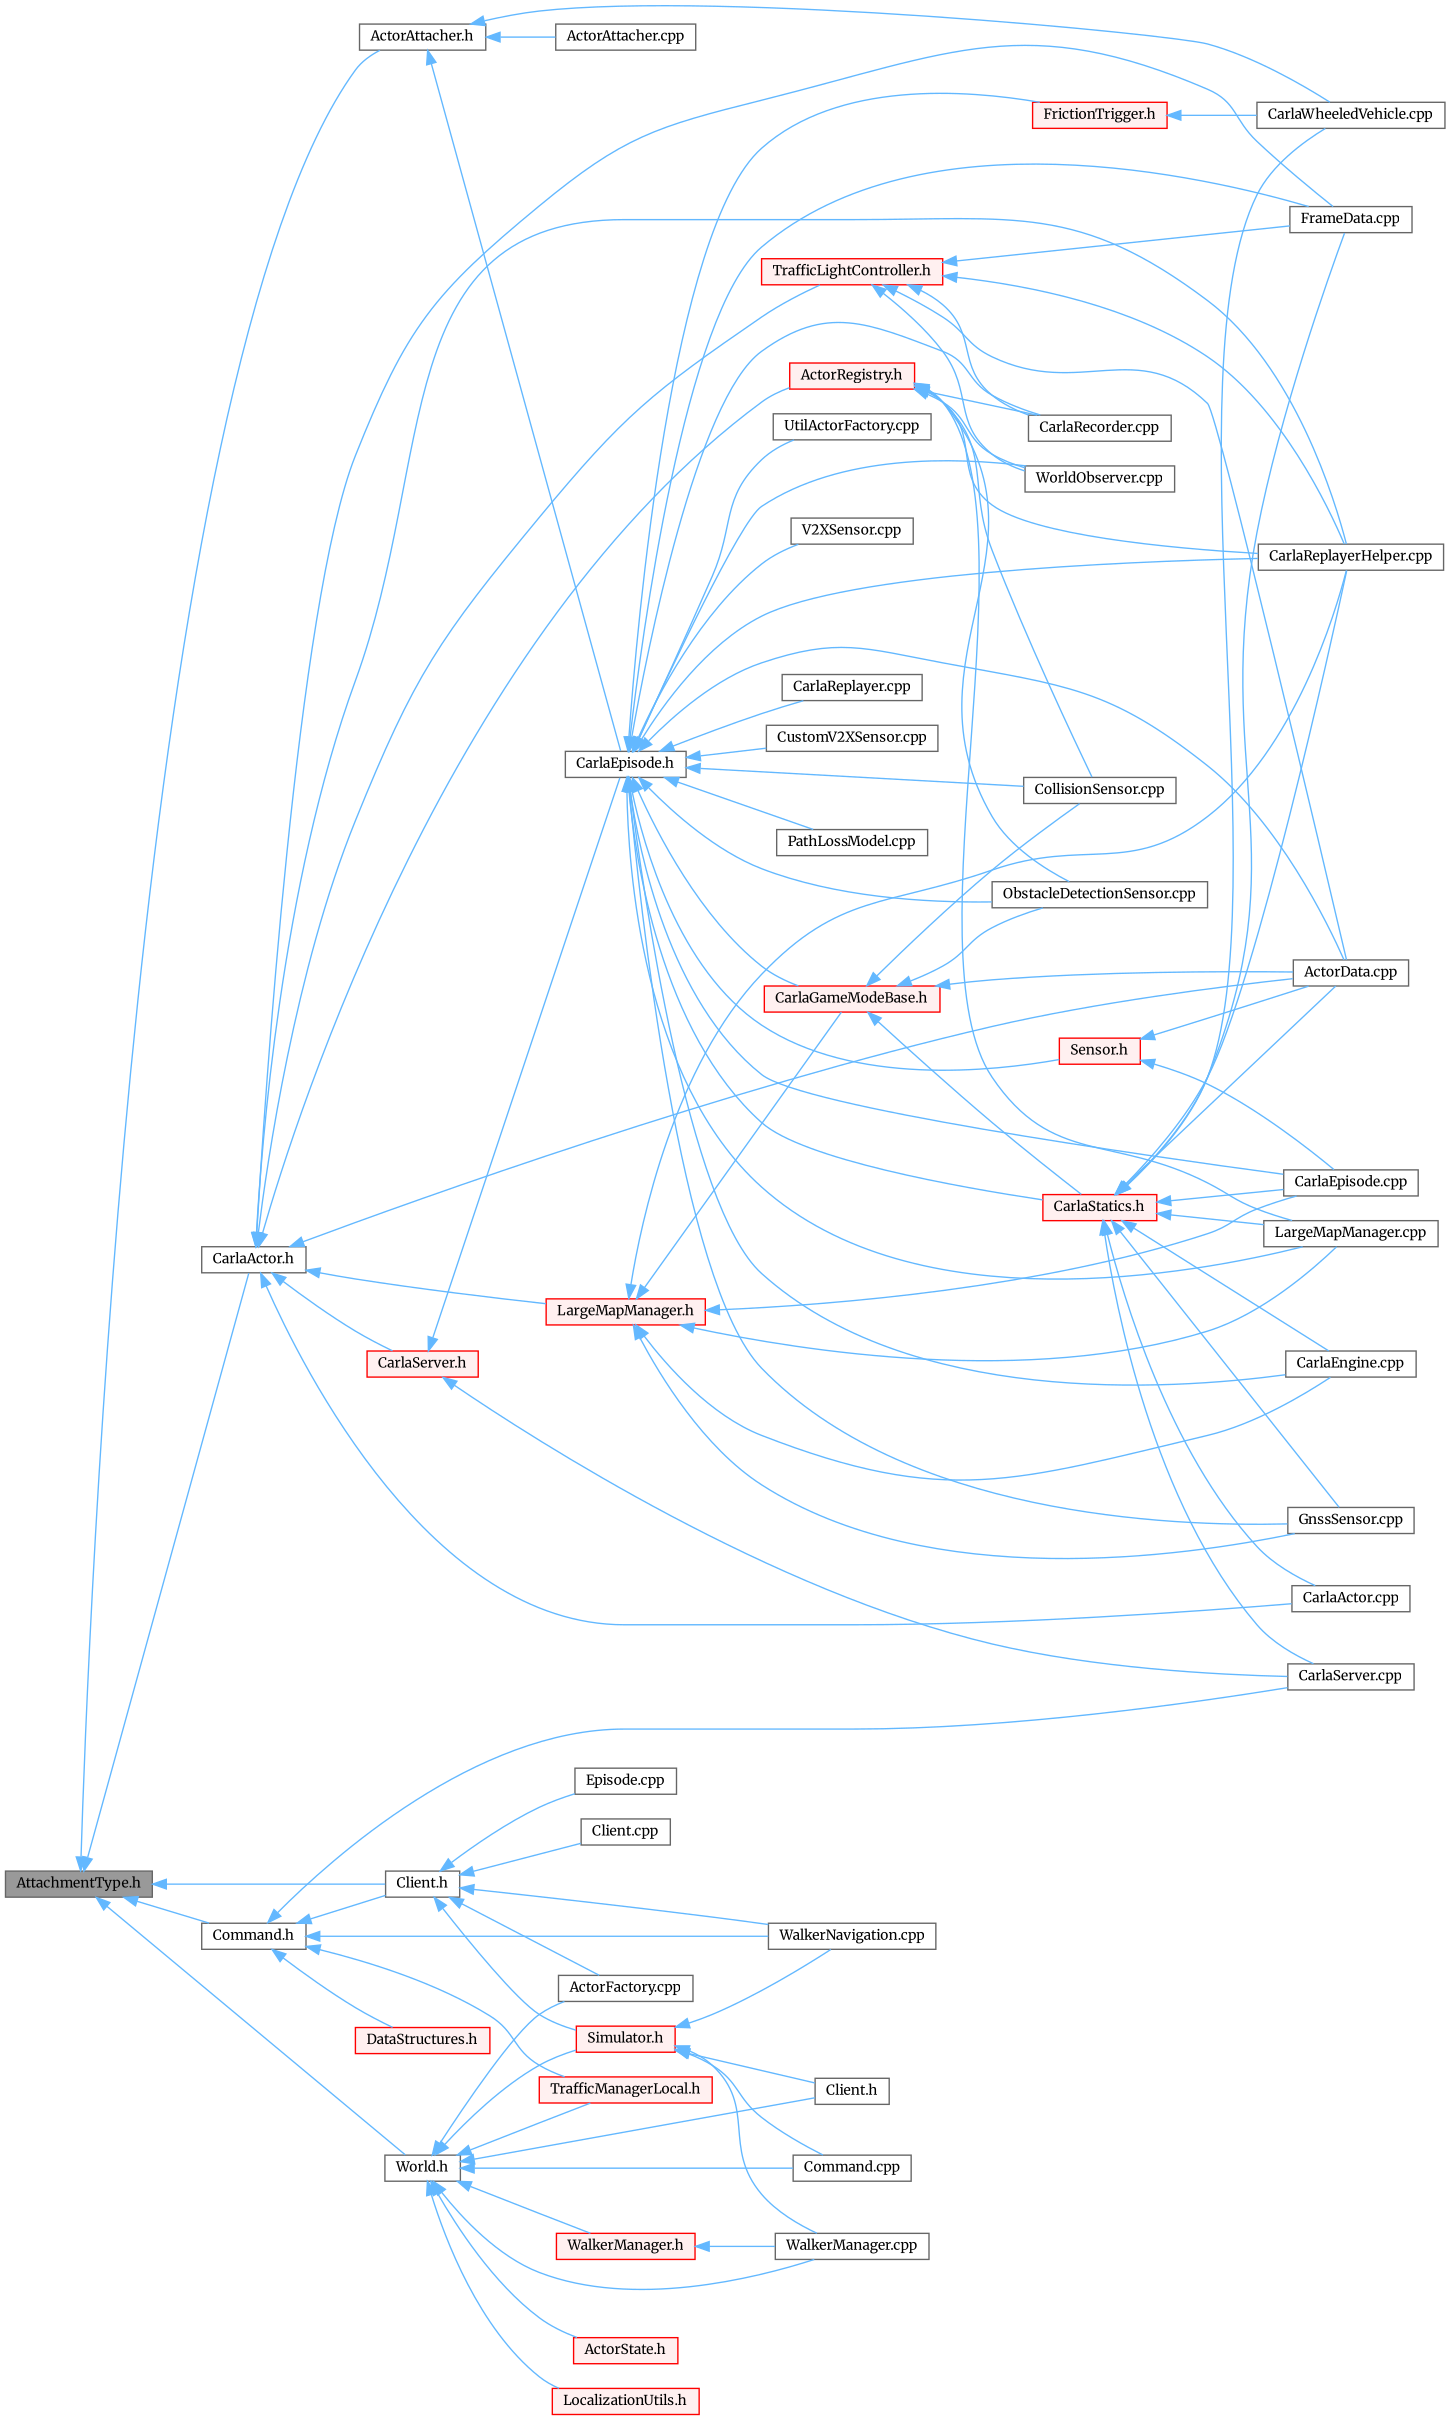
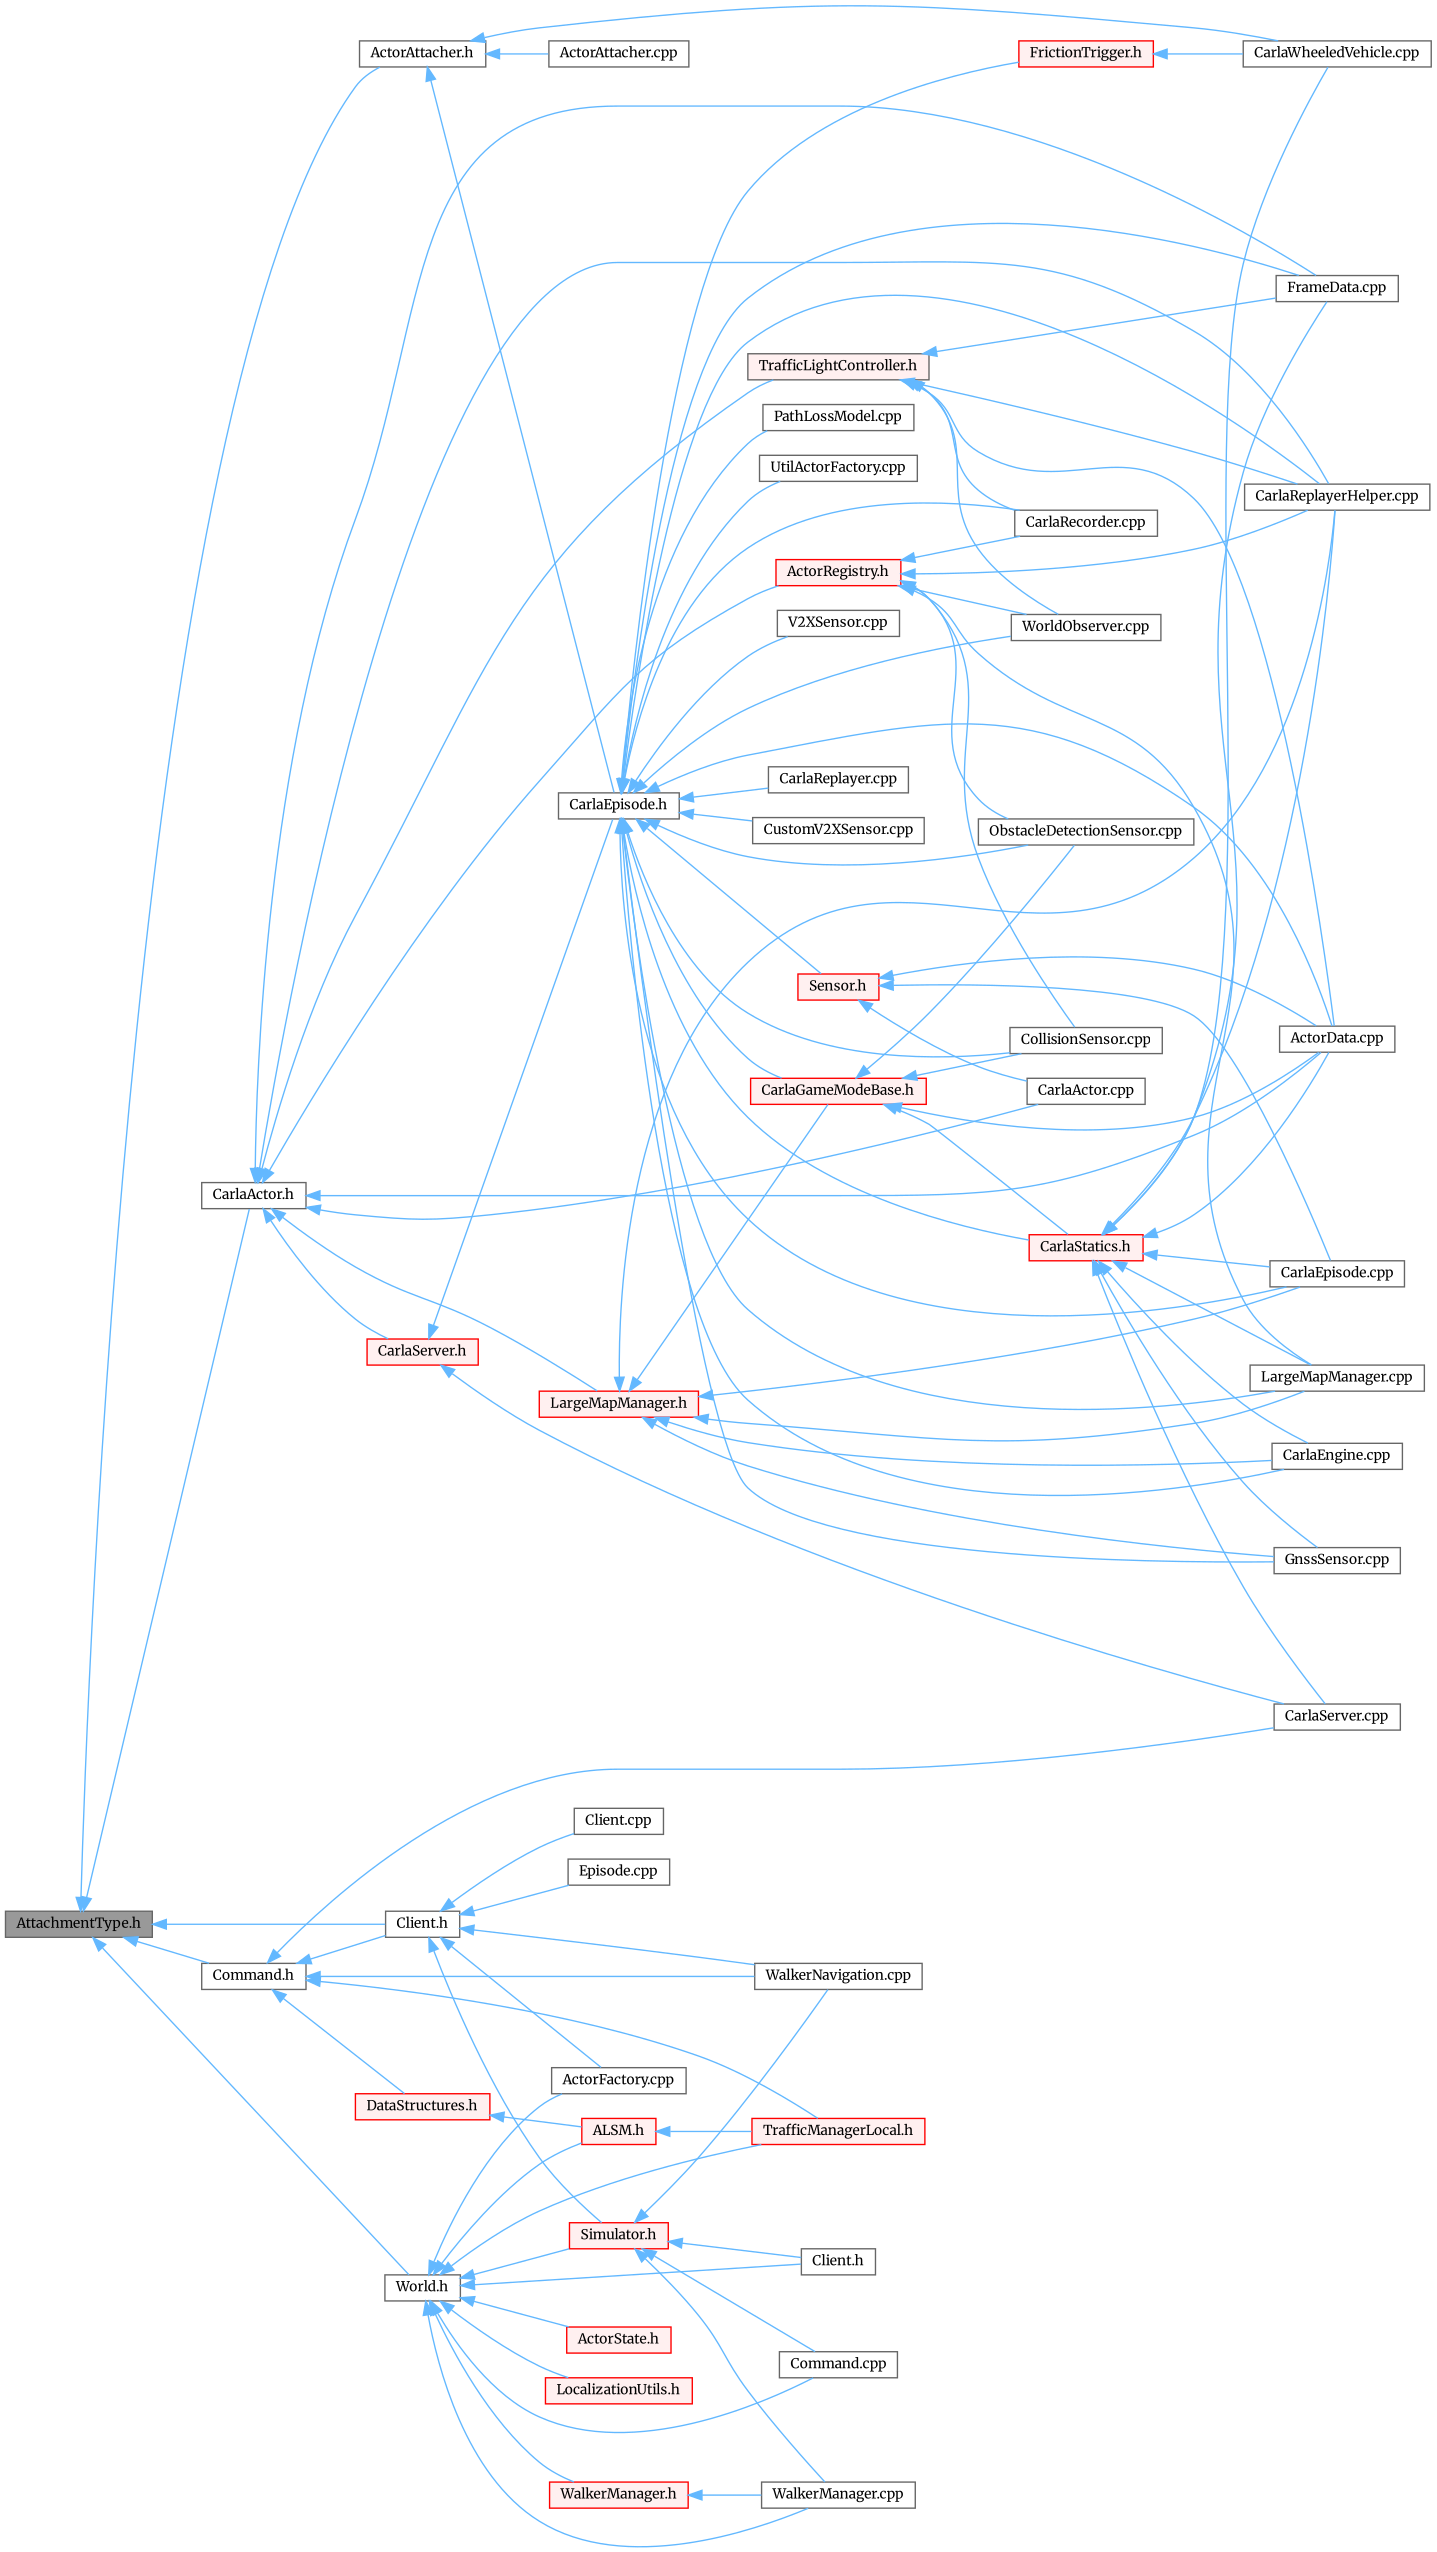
(852, 272) -> (838, 367)
(1180, 1431) -> (938, 1048)
none -> (619, 2131)
